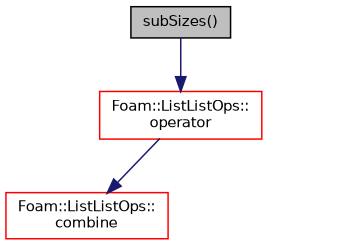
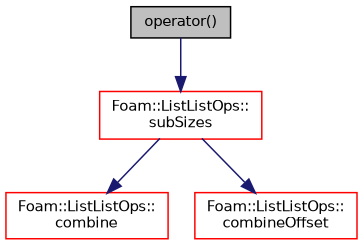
(181, 22) -> (181, 22)
(181, 115) -> (181, 115)
none -> (276, 216)
